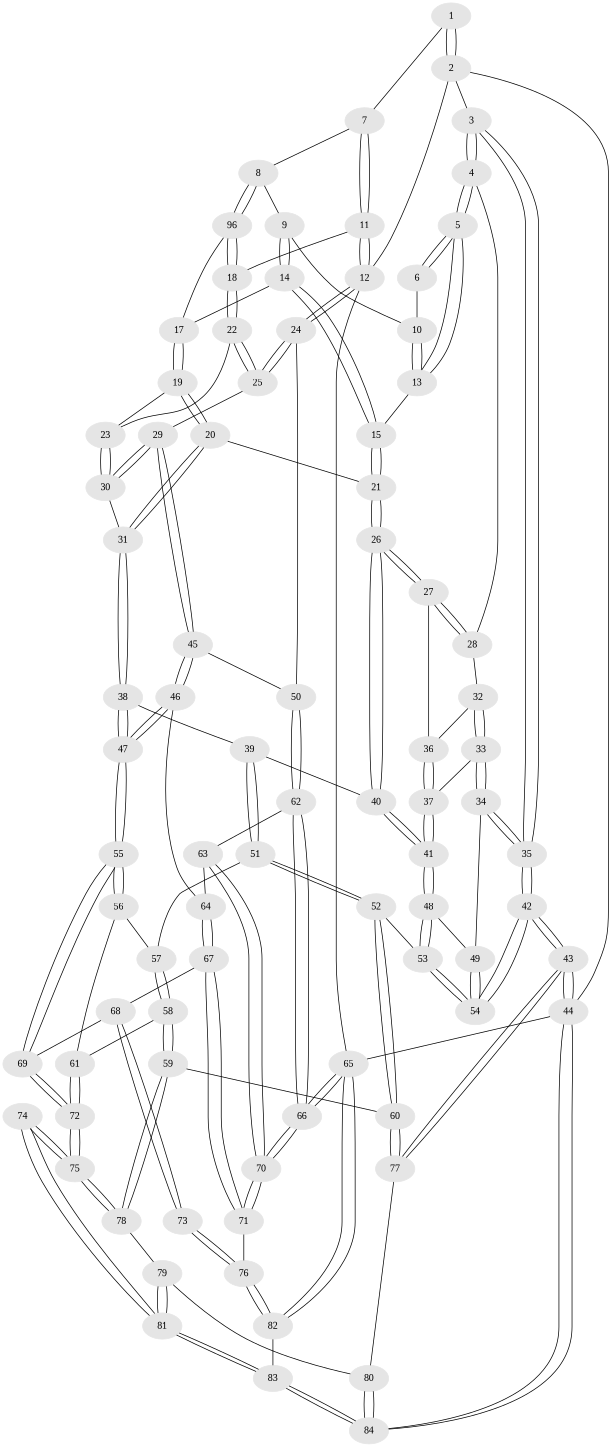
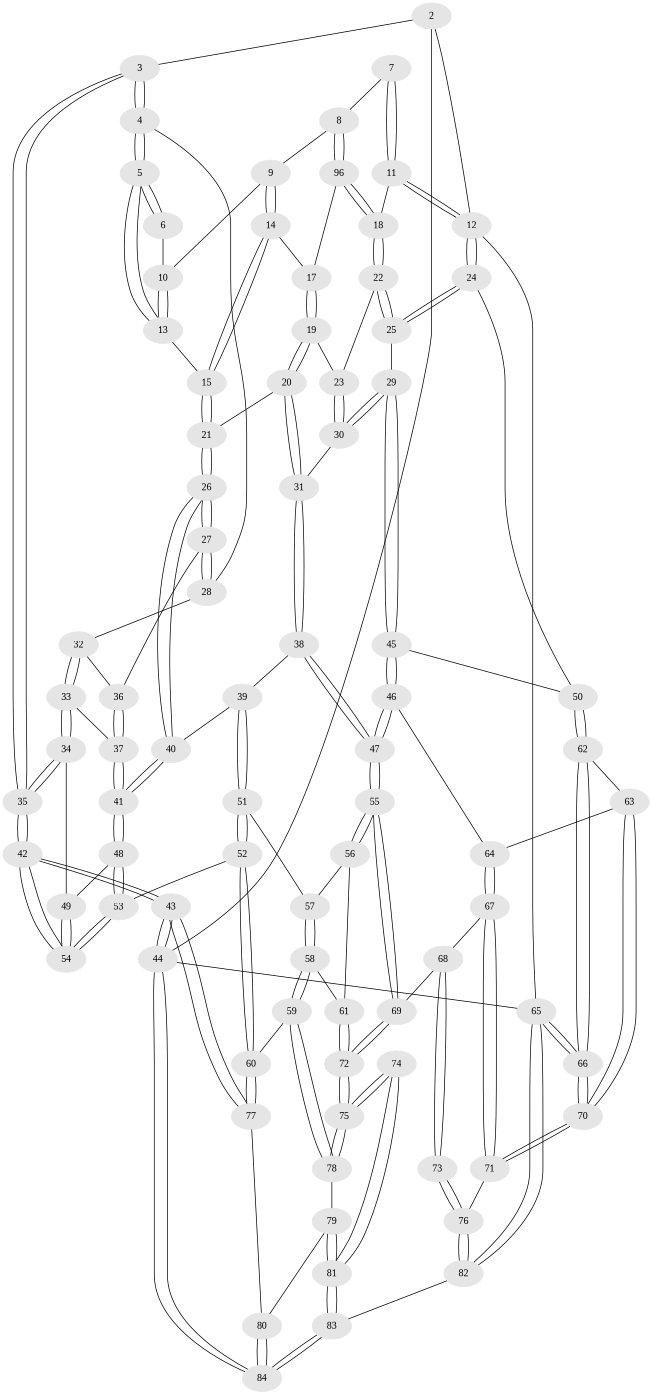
(451, 16) -> none
